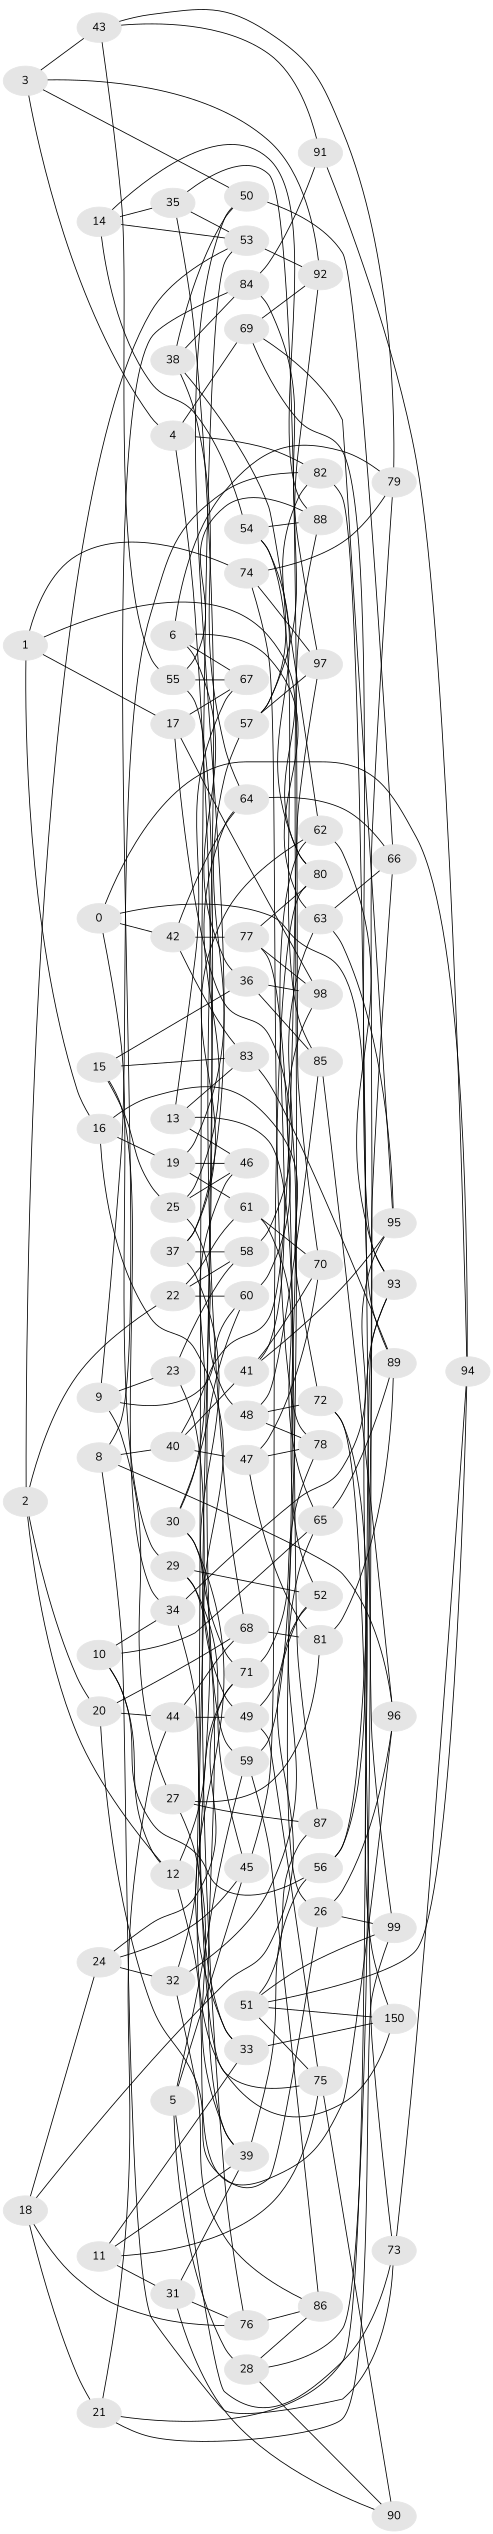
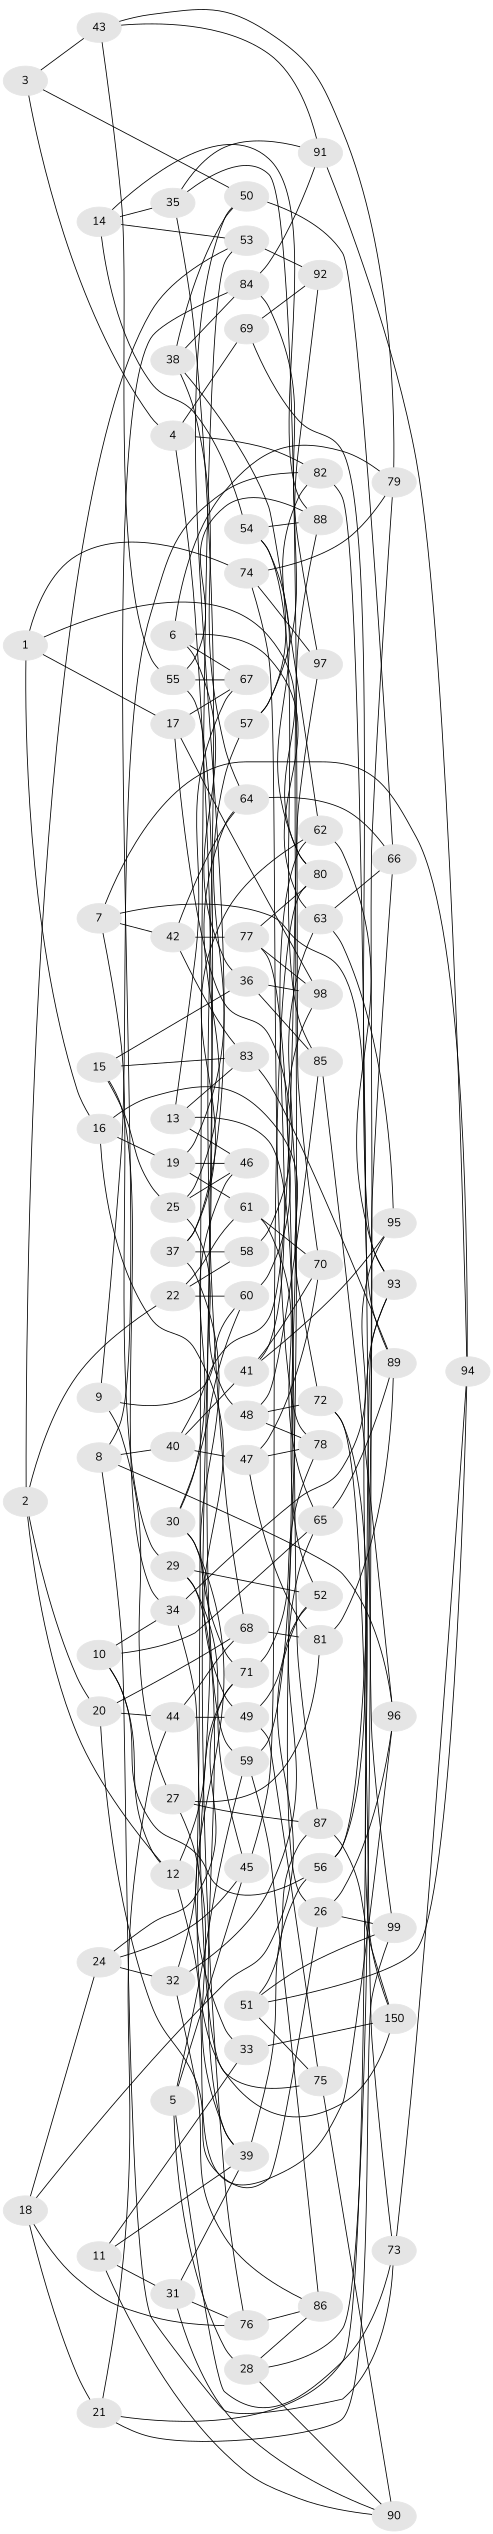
(226, 113) -> none
(210, 222) -> (246, 142)
(279, 698) -> none
(99, 918) -> (99, 918)
(377, 960) -> none
(173, 1372) -> none
(320, 2012) -> (359, 1887)
(255, 2217) -> (205, 2433)
